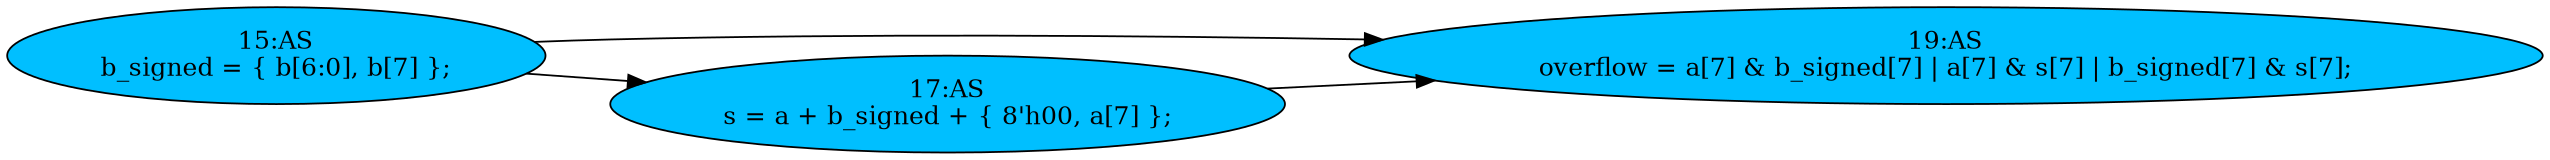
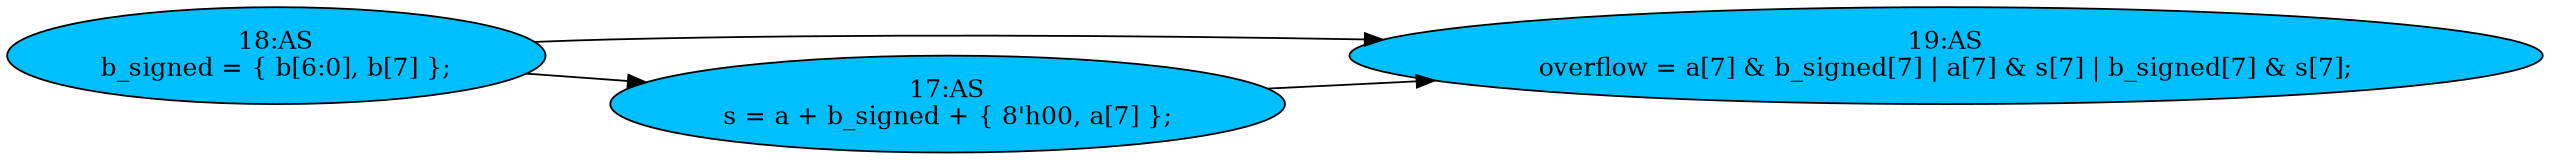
(276, 56) -> (276, 56)
